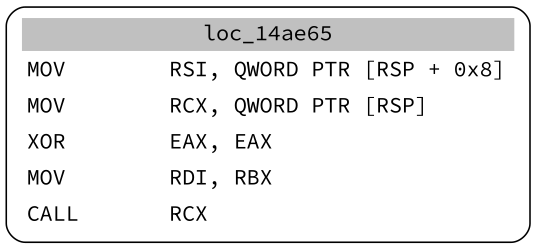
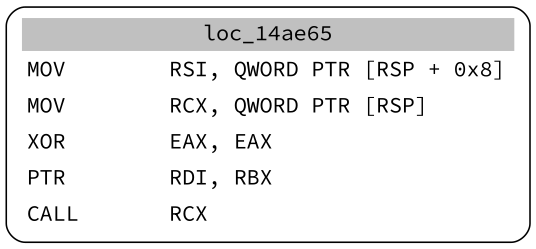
(150, 178) -> (150, 178)
